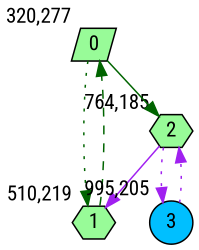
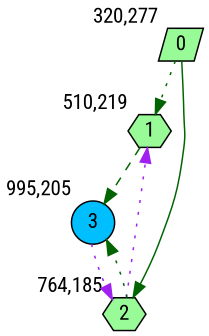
(104, 141) -> (126, 169)
(161, 167) -> (121, 274)
(138, 171) -> (136, 230)
